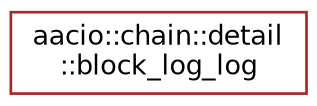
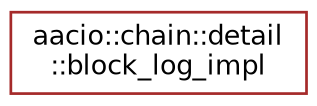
(159, 53) -> (159, 53)
